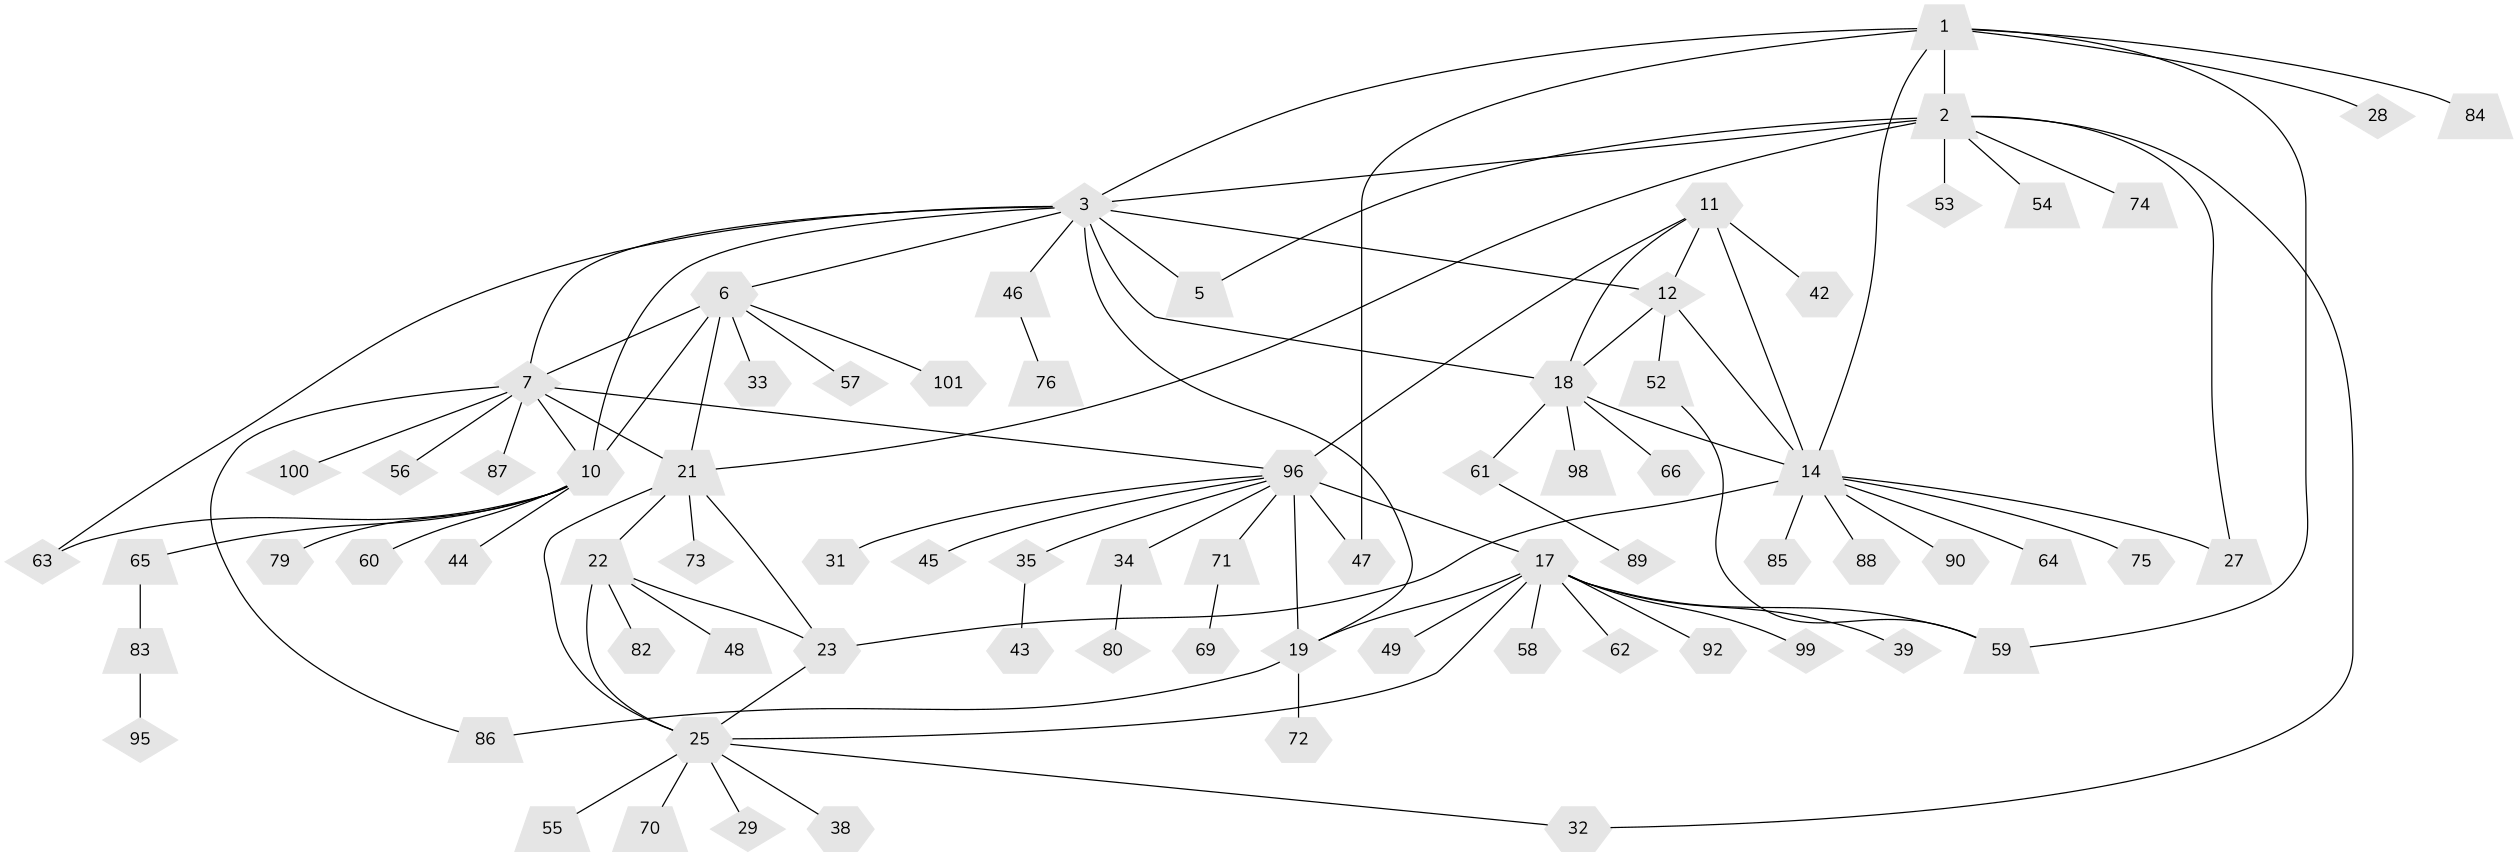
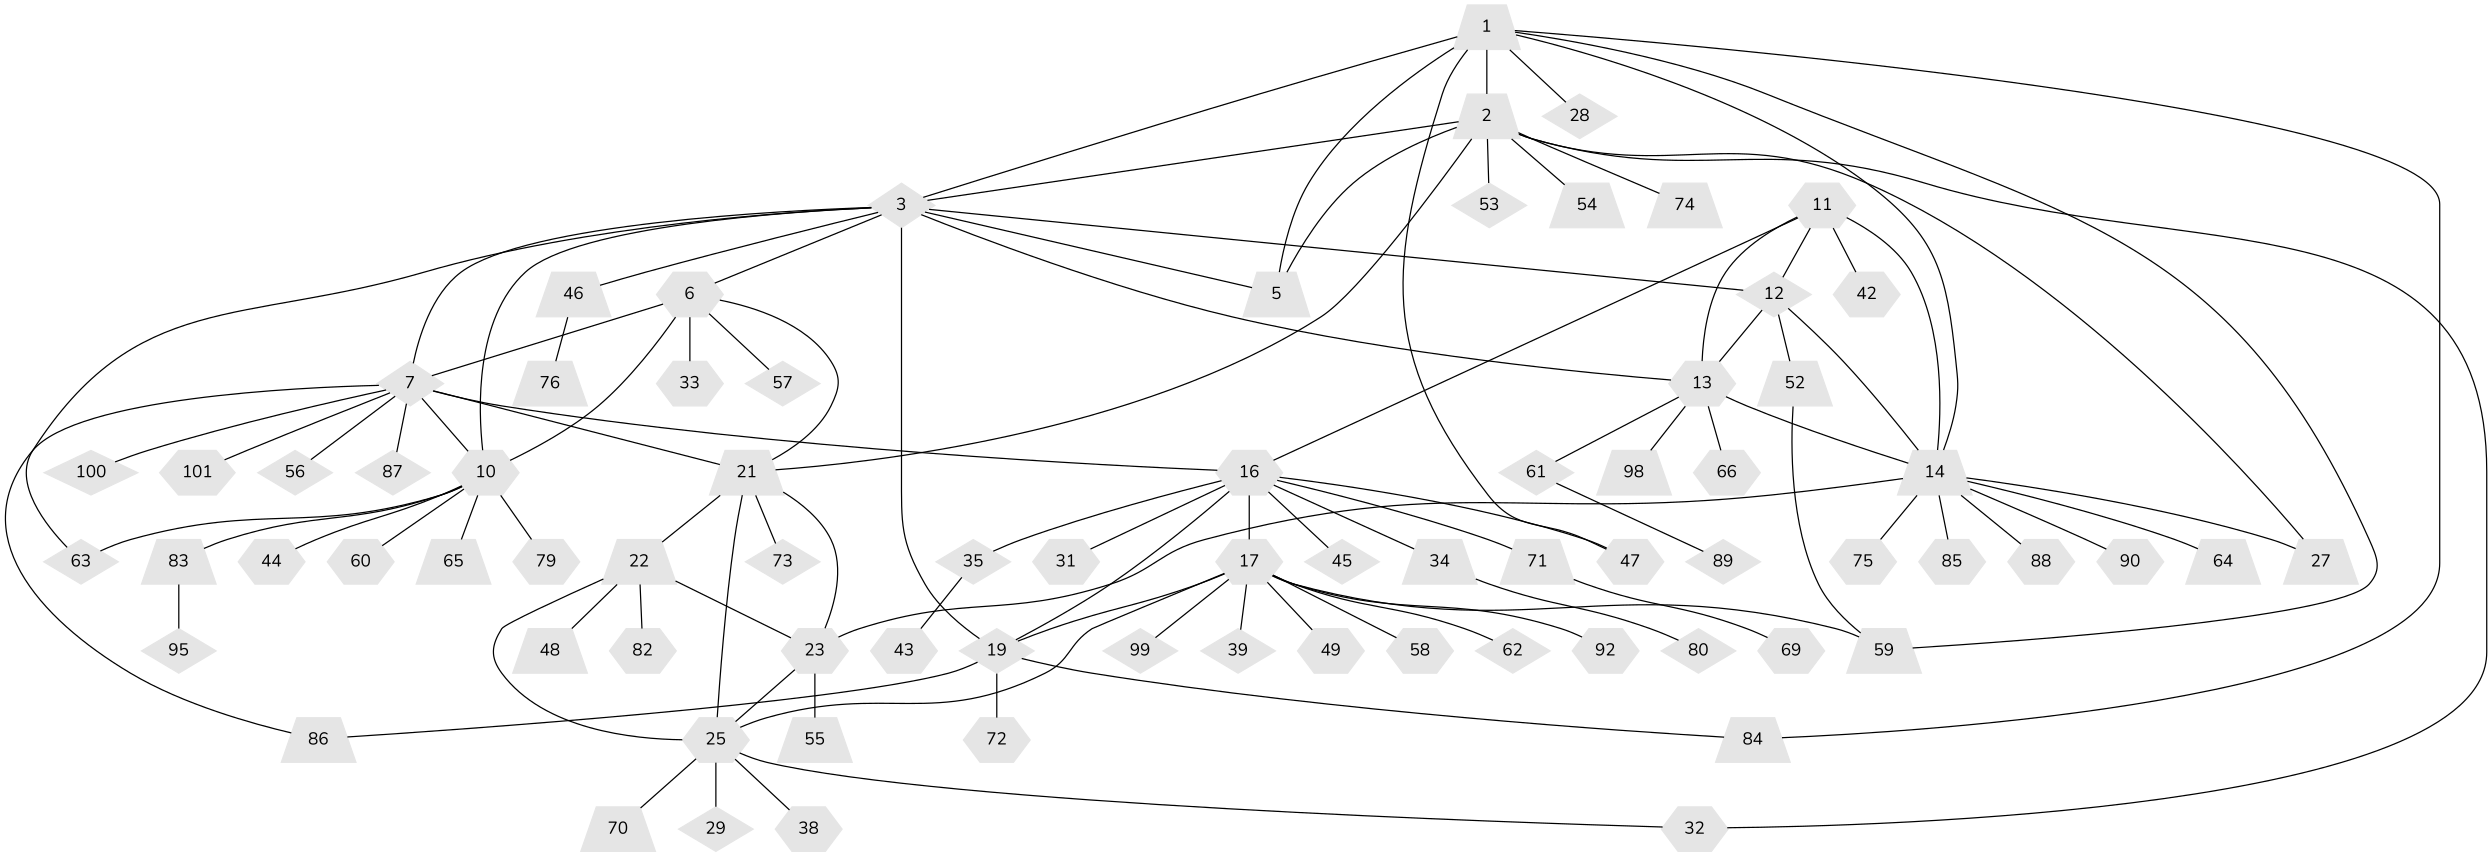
none -> (1351, 130)
(836, 337) -> (307, 426)
(1563, 384) -> (1702, 384)
(1294, 473) -> (1249, 473)
(140, 606) -> (274, 527)
none -> (1372, 709)
(627, 784) -> (815, 688)
